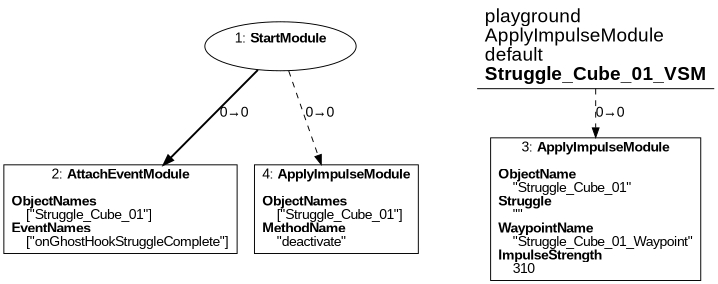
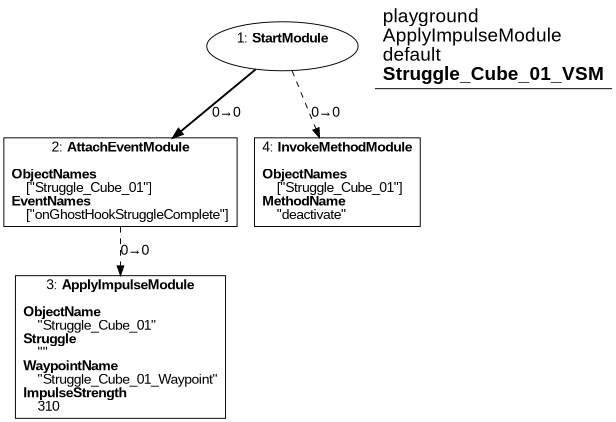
(596, 108) -> (120, 246)
(344, 174) -> (345, 147)
